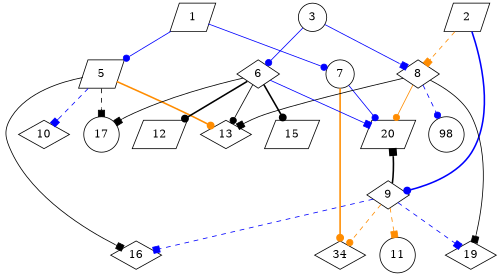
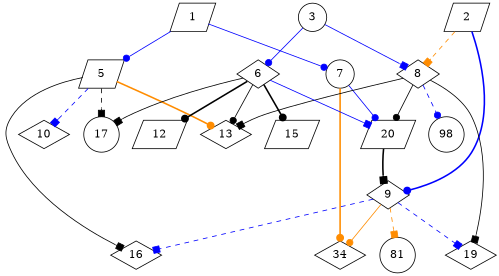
(405, 100) -> (405, 100)
(393, 170) -> (383, 162)
(366, 222) -> (366, 222)
(398, 255) -> (398, 255)
